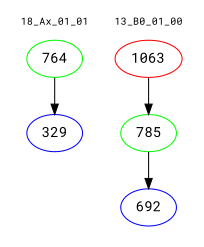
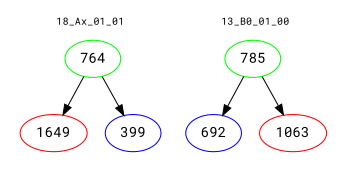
(149, 91) -> (270, 91)
none -> (54, 133)
(55, 133) -> (133, 133)
